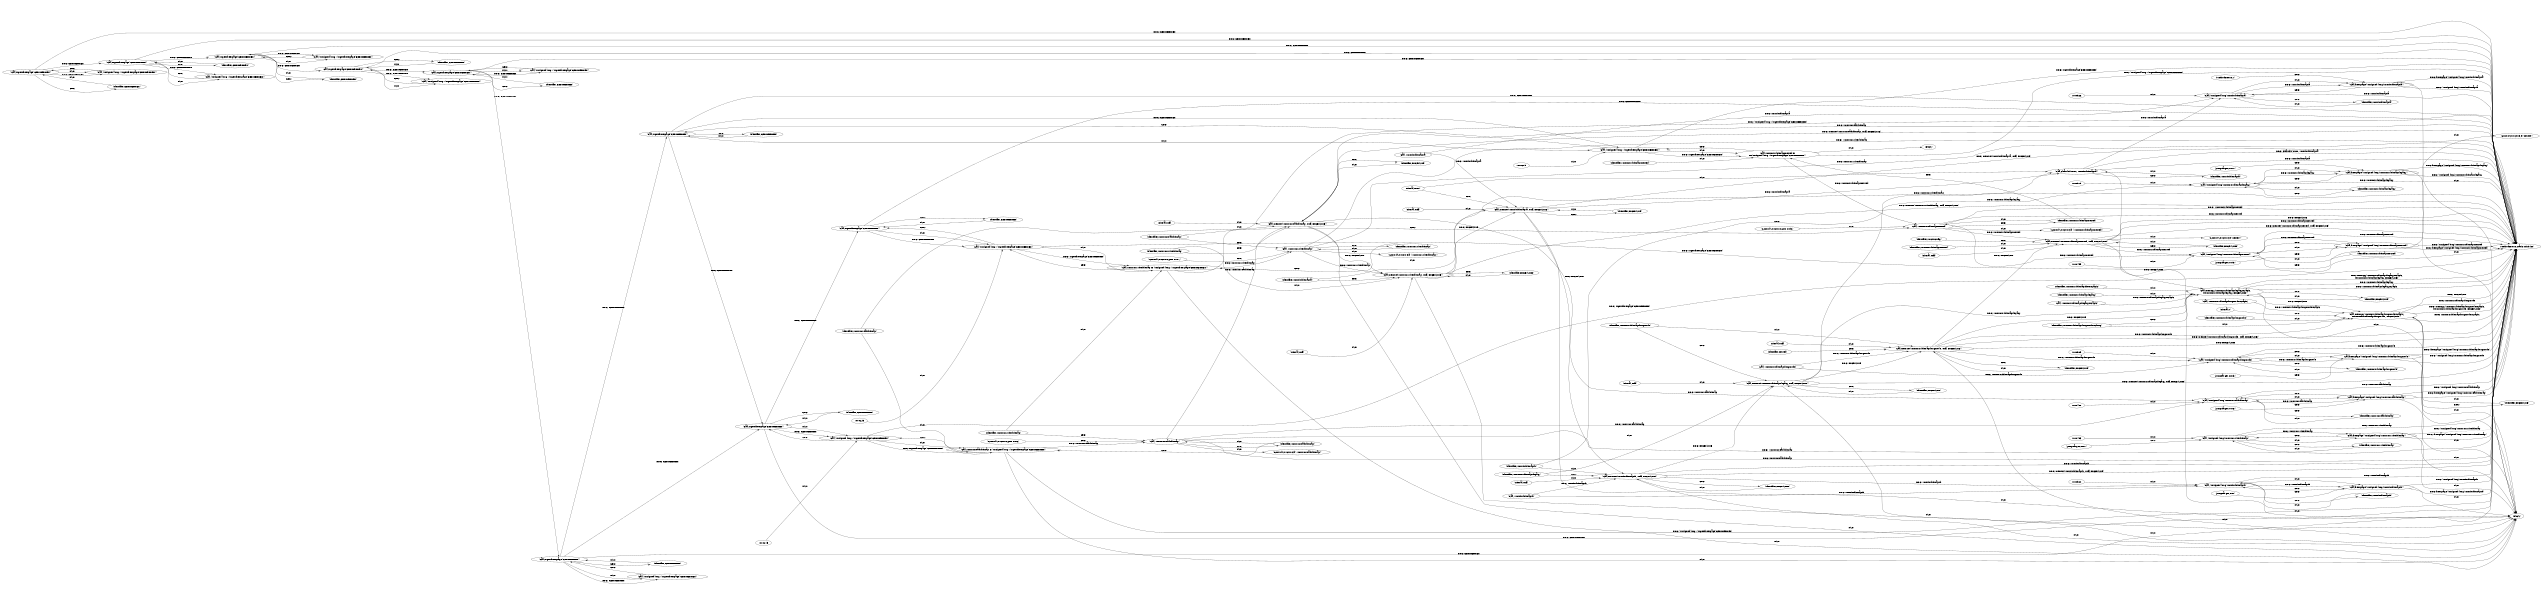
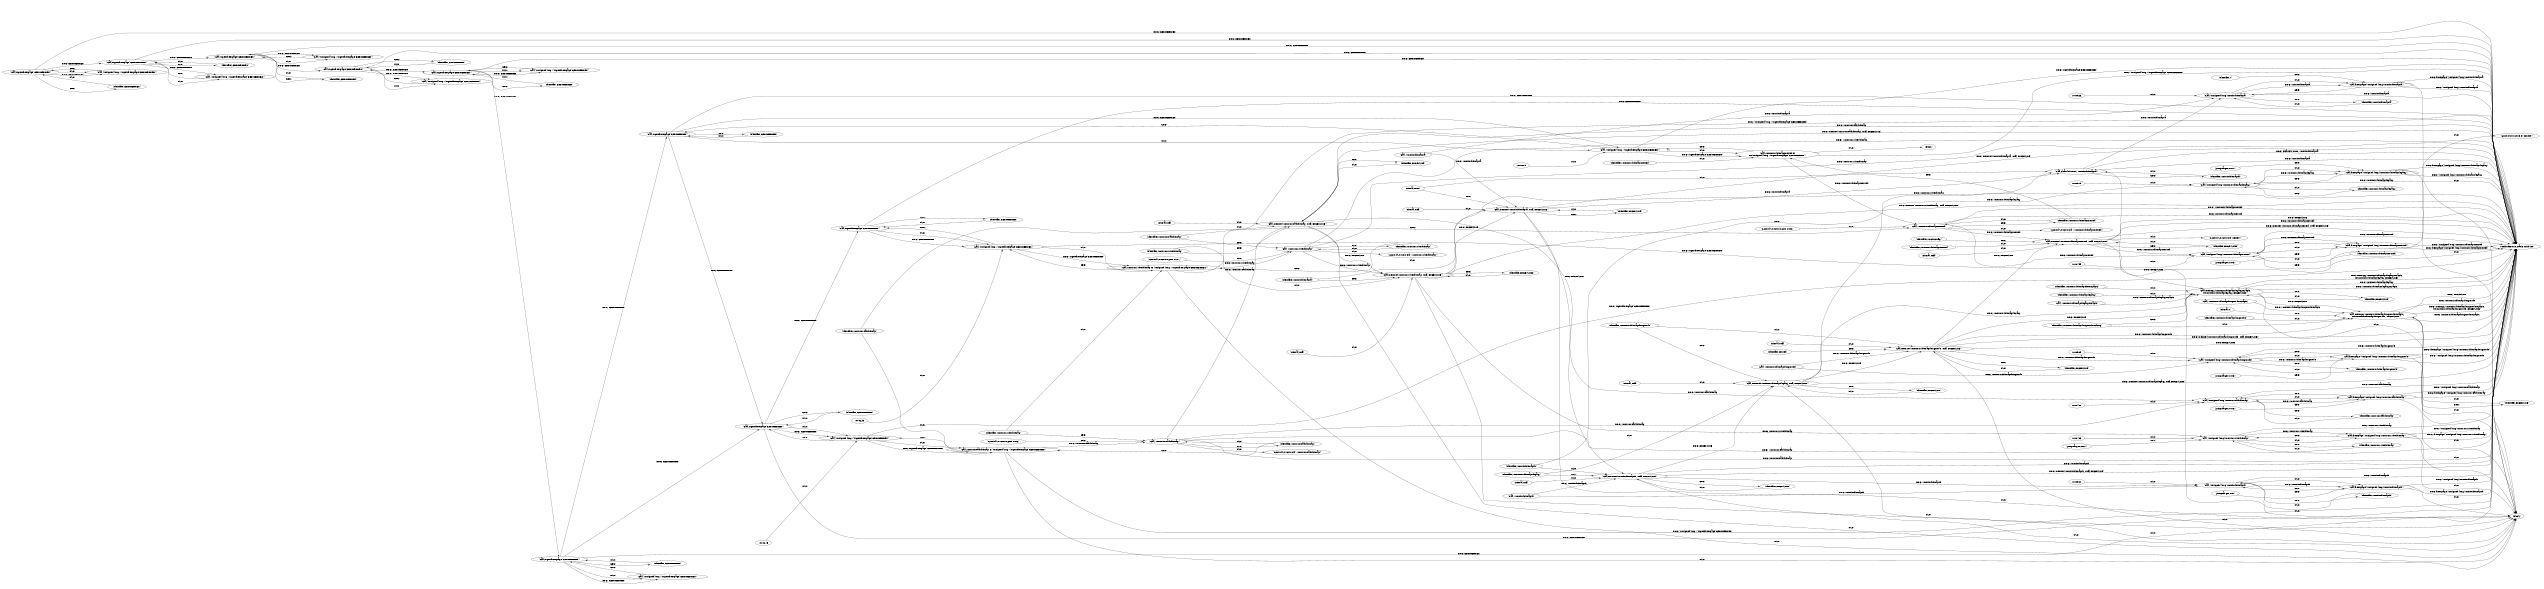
(2225, 78) -> (2225, 78)
(2225, 376) -> (2225, 376)
none -> (1778, 433)
